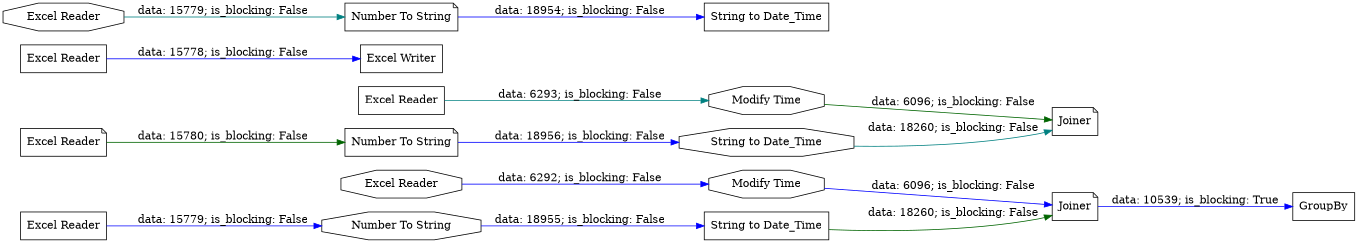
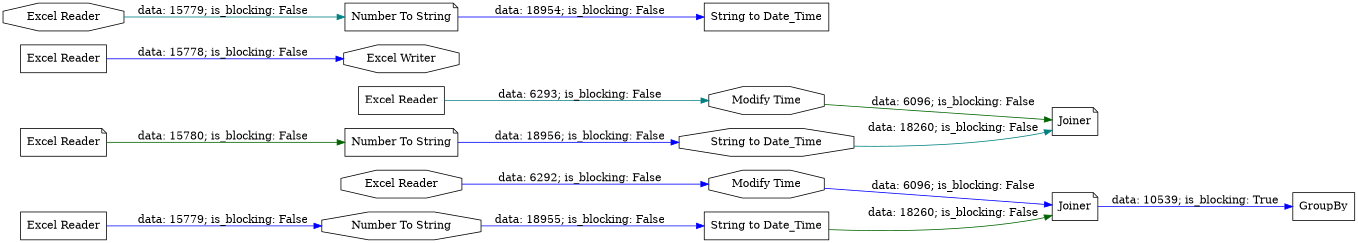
(401, 59) -> (401, 59)
